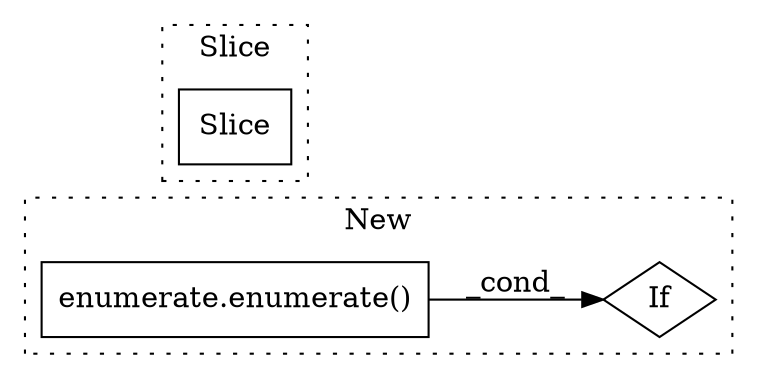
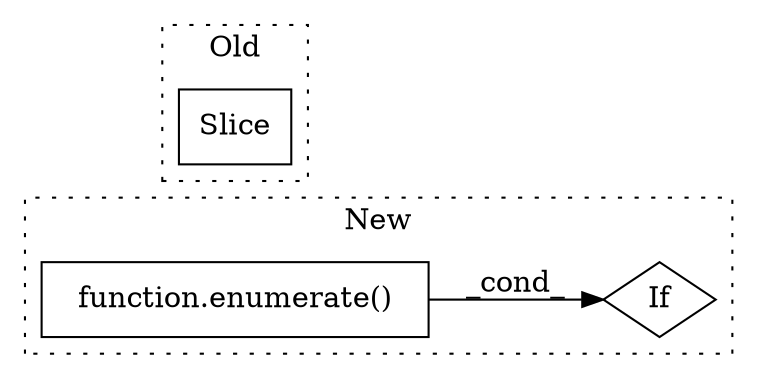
(235, 49) -> (235, 49)
(235, 300) -> (235, 300)
